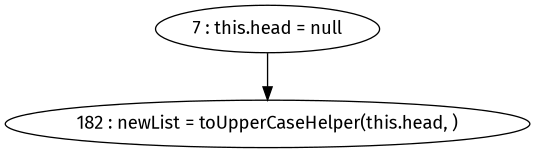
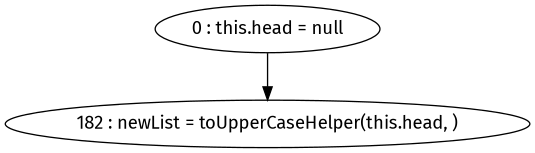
(268, 29) -> (268, 29)
